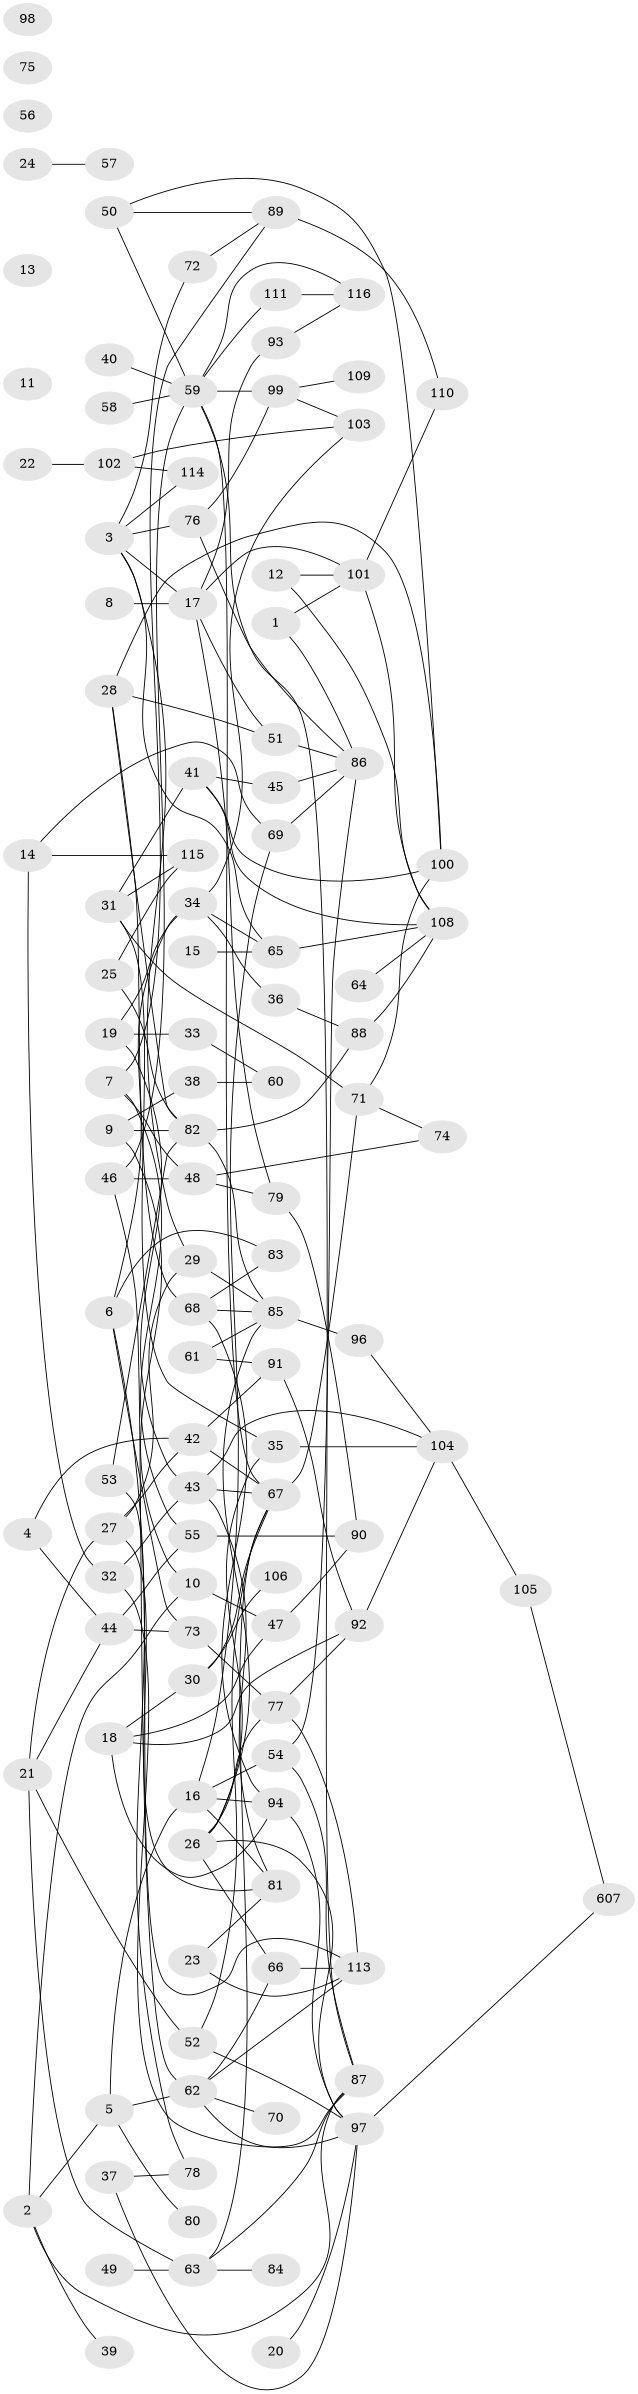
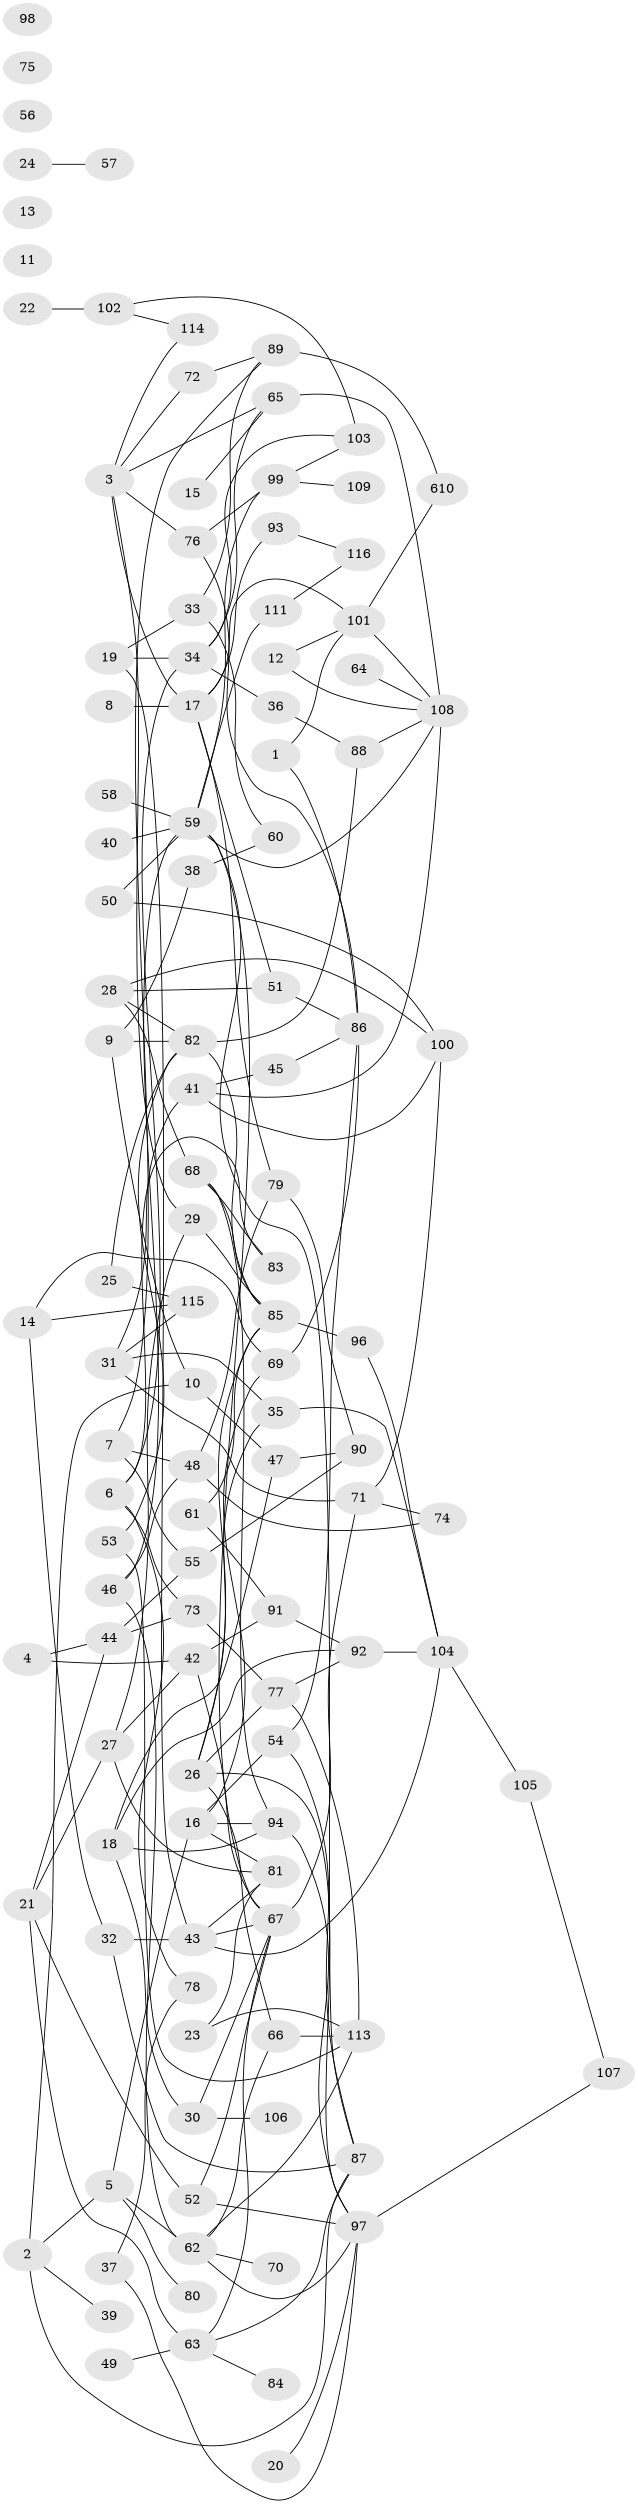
(193, 213) -> (230, 472)
(242, 278) -> (340, 839)
(442, 394) -> (442, 489)
(609, 1900) -> (609, 2074)
